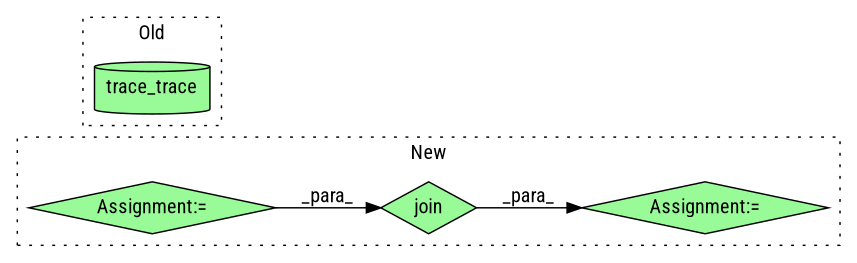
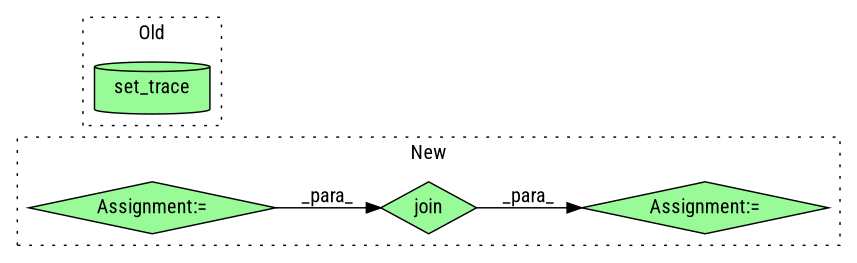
(152, 88) -> (152, 88)
